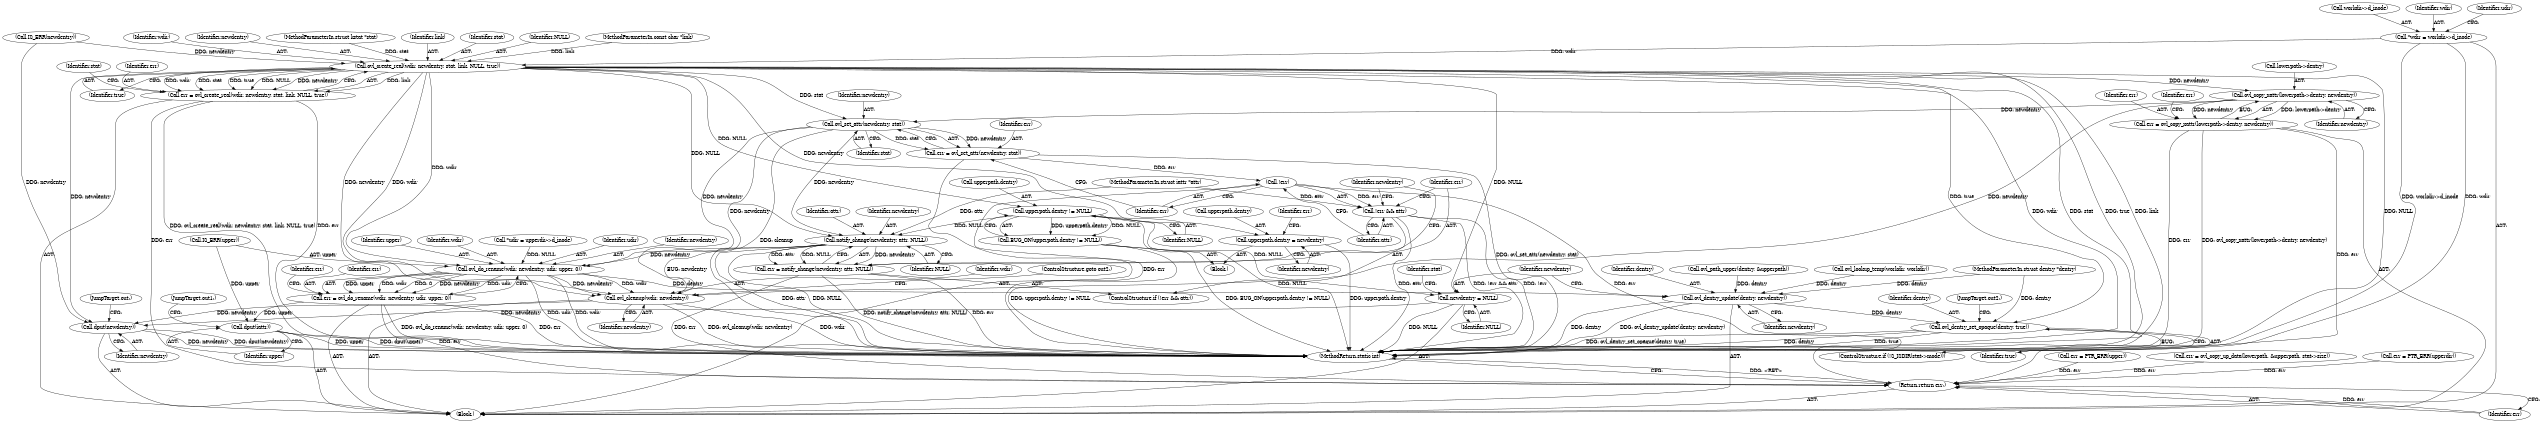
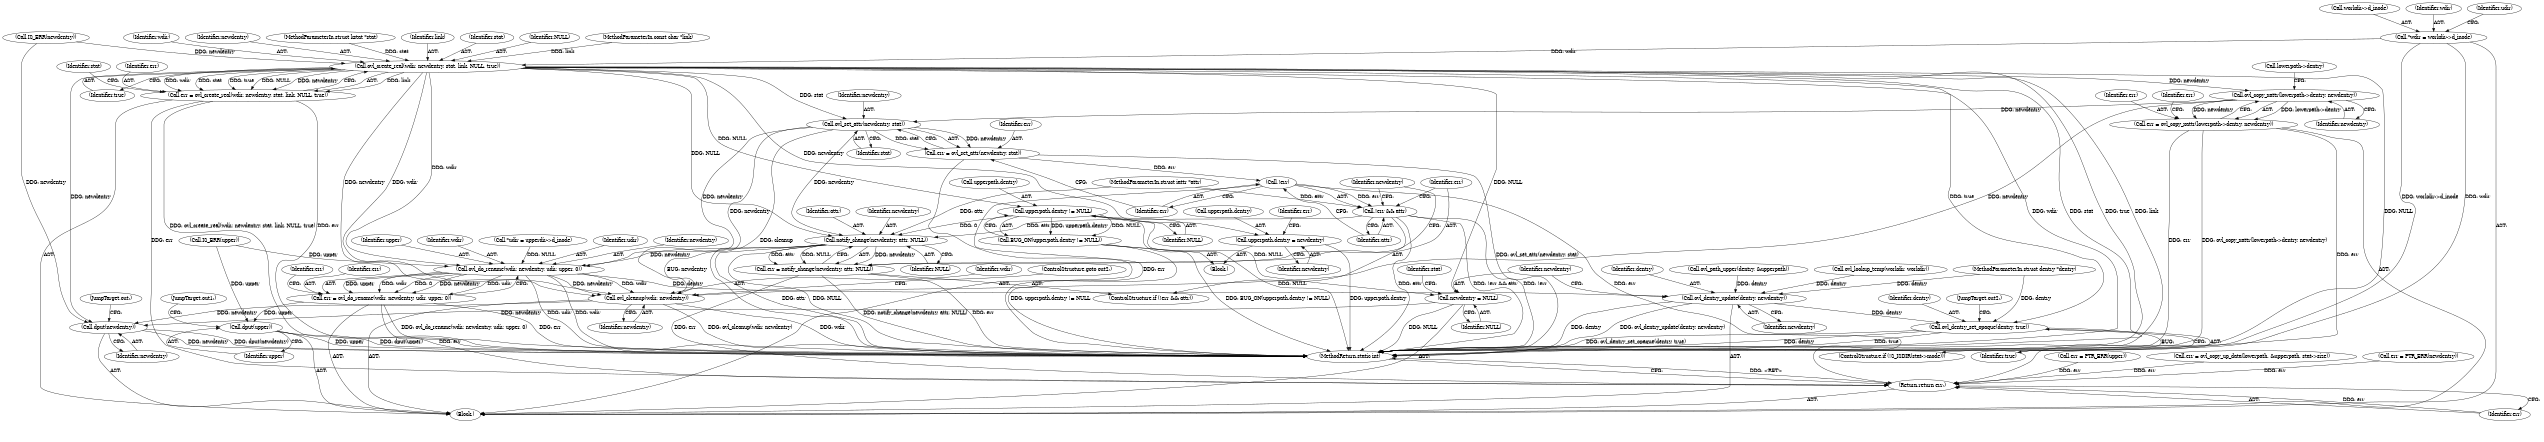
(2301, 81) -> (2301, 81)
(2246, 110) -> (2246, 110)
none -> (1181, 219)
(968, 226) -> (968, 226)
(323, 255) -> (323, 255)
(251, 328) -> (251, 328)
(2418, 357) -> (2418, 357)
